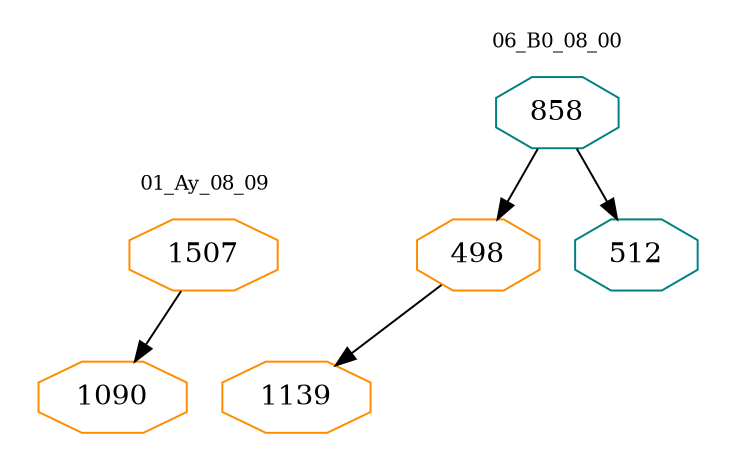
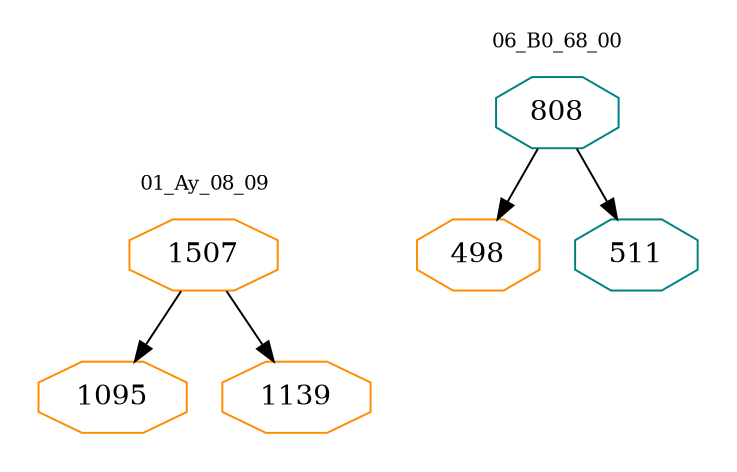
(557, 42) -> (557, 42)
(557, 113) -> (557, 113)
(636, 255) -> (636, 255)
(397, 319) -> (245, 318)
(113, 397) -> (113, 397)
